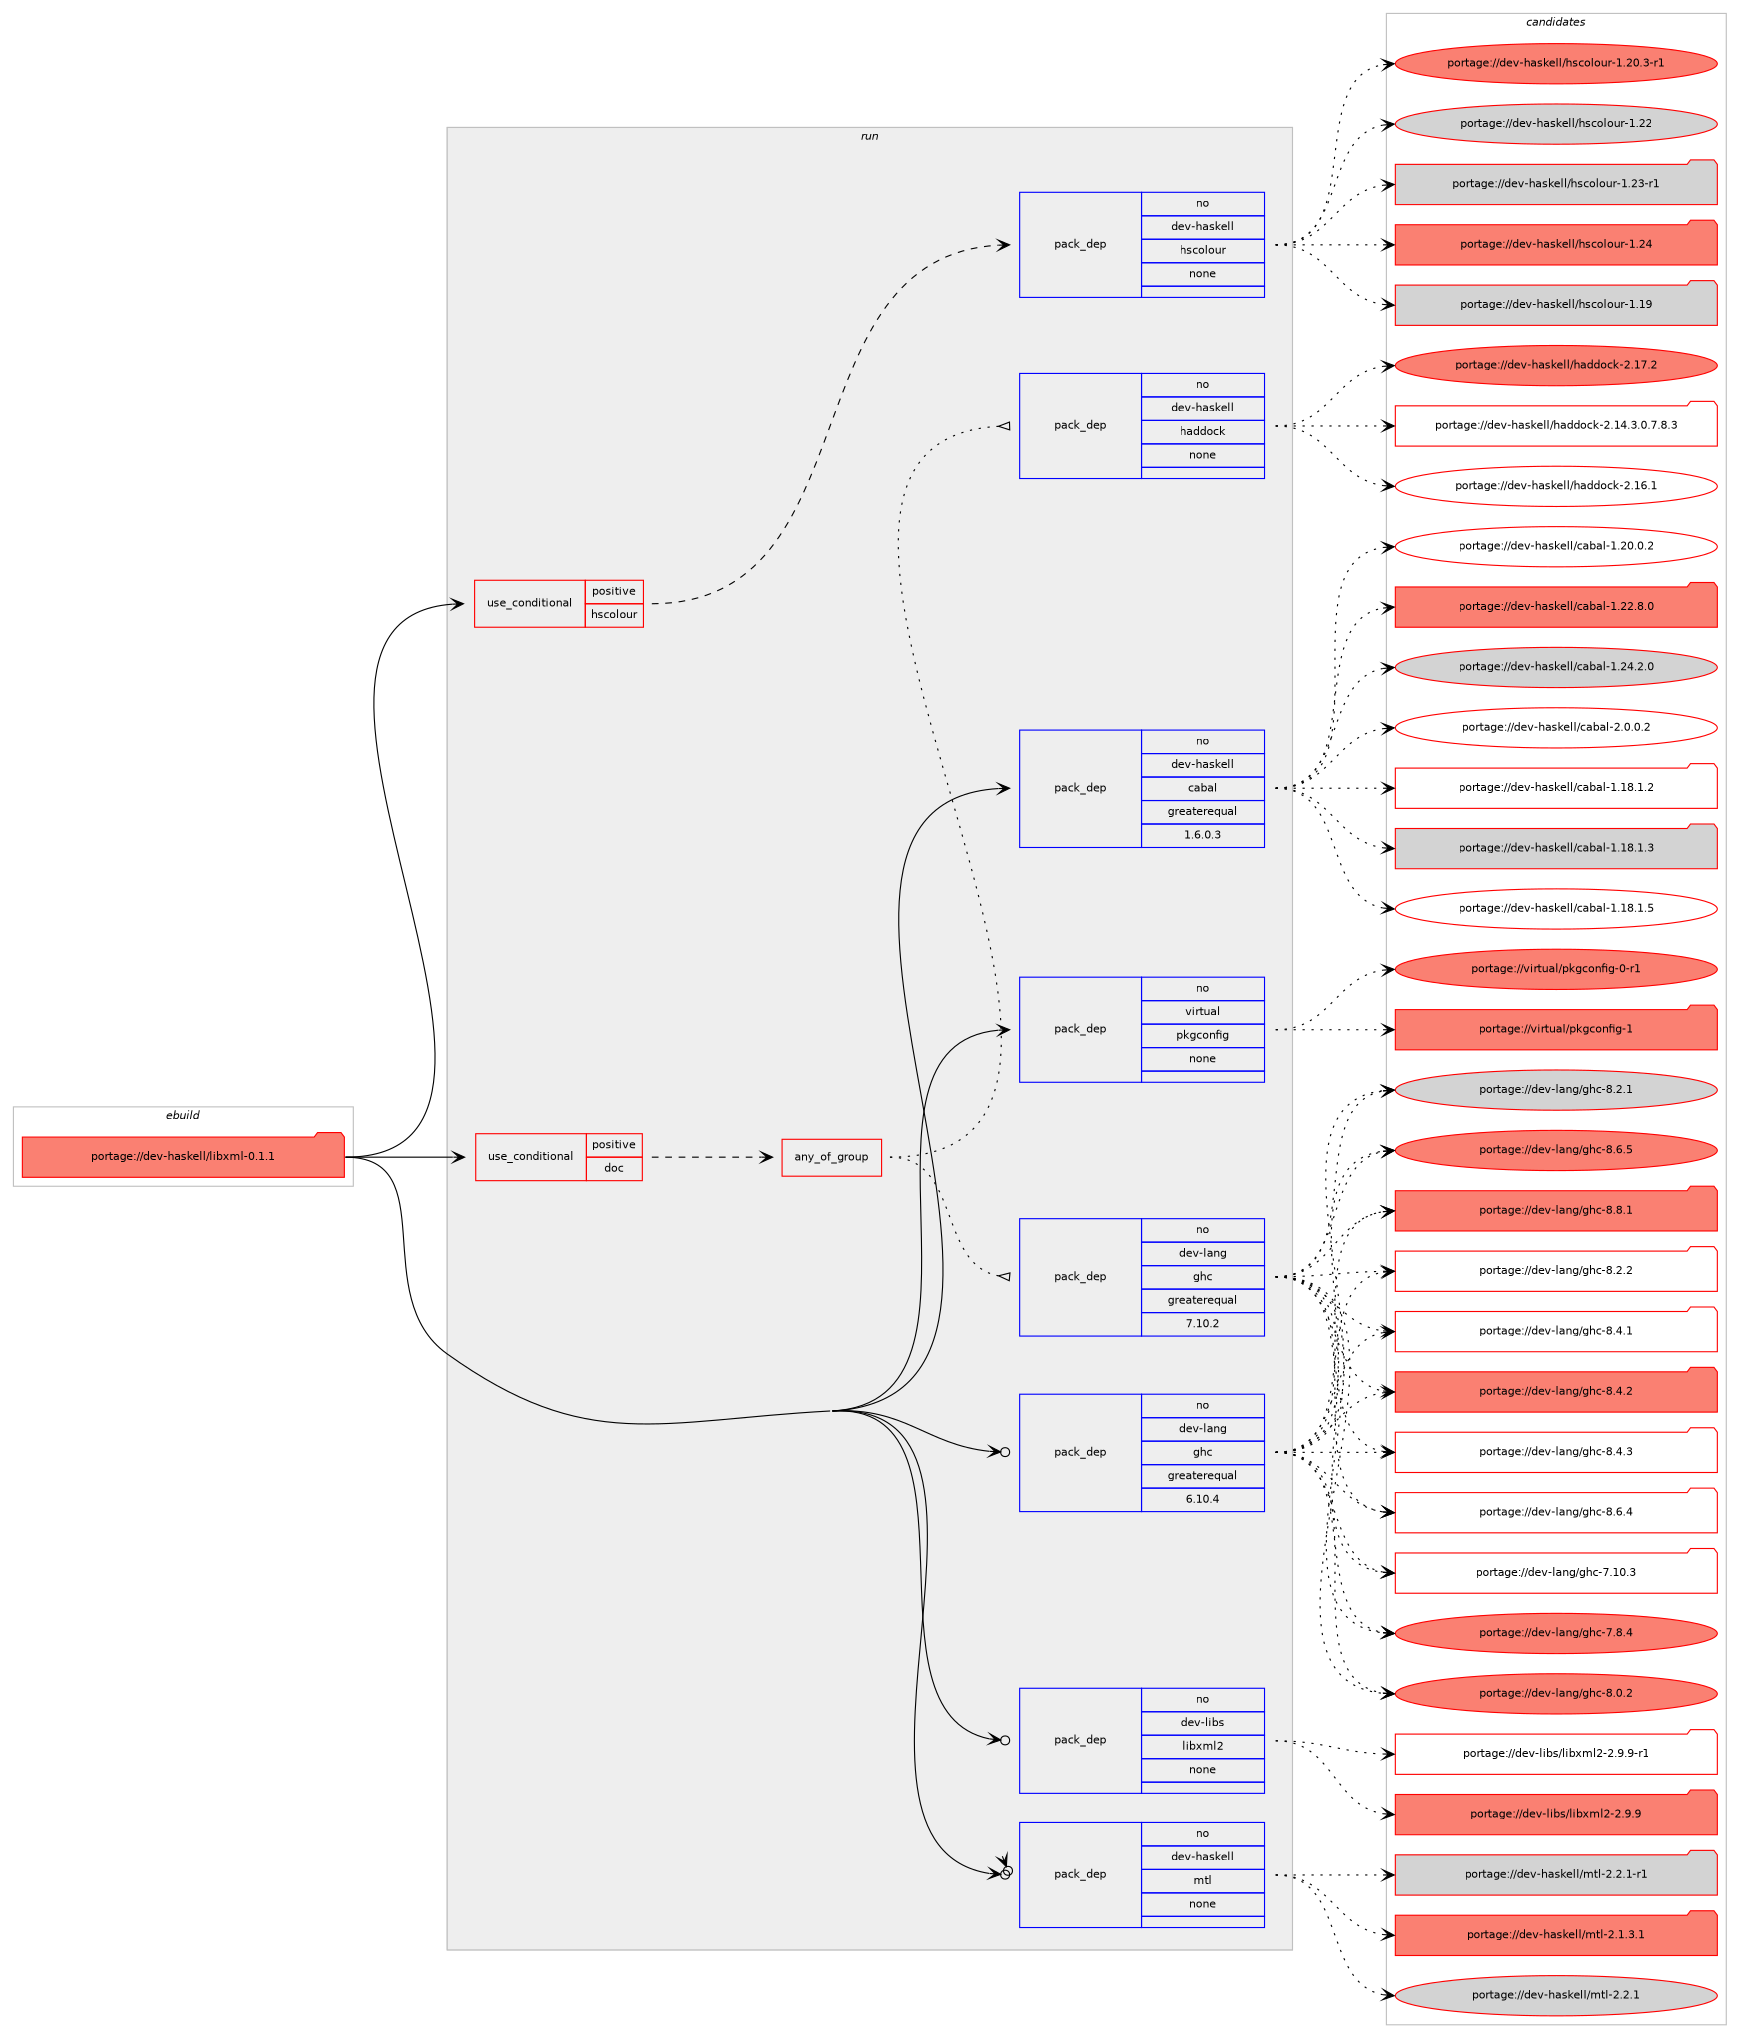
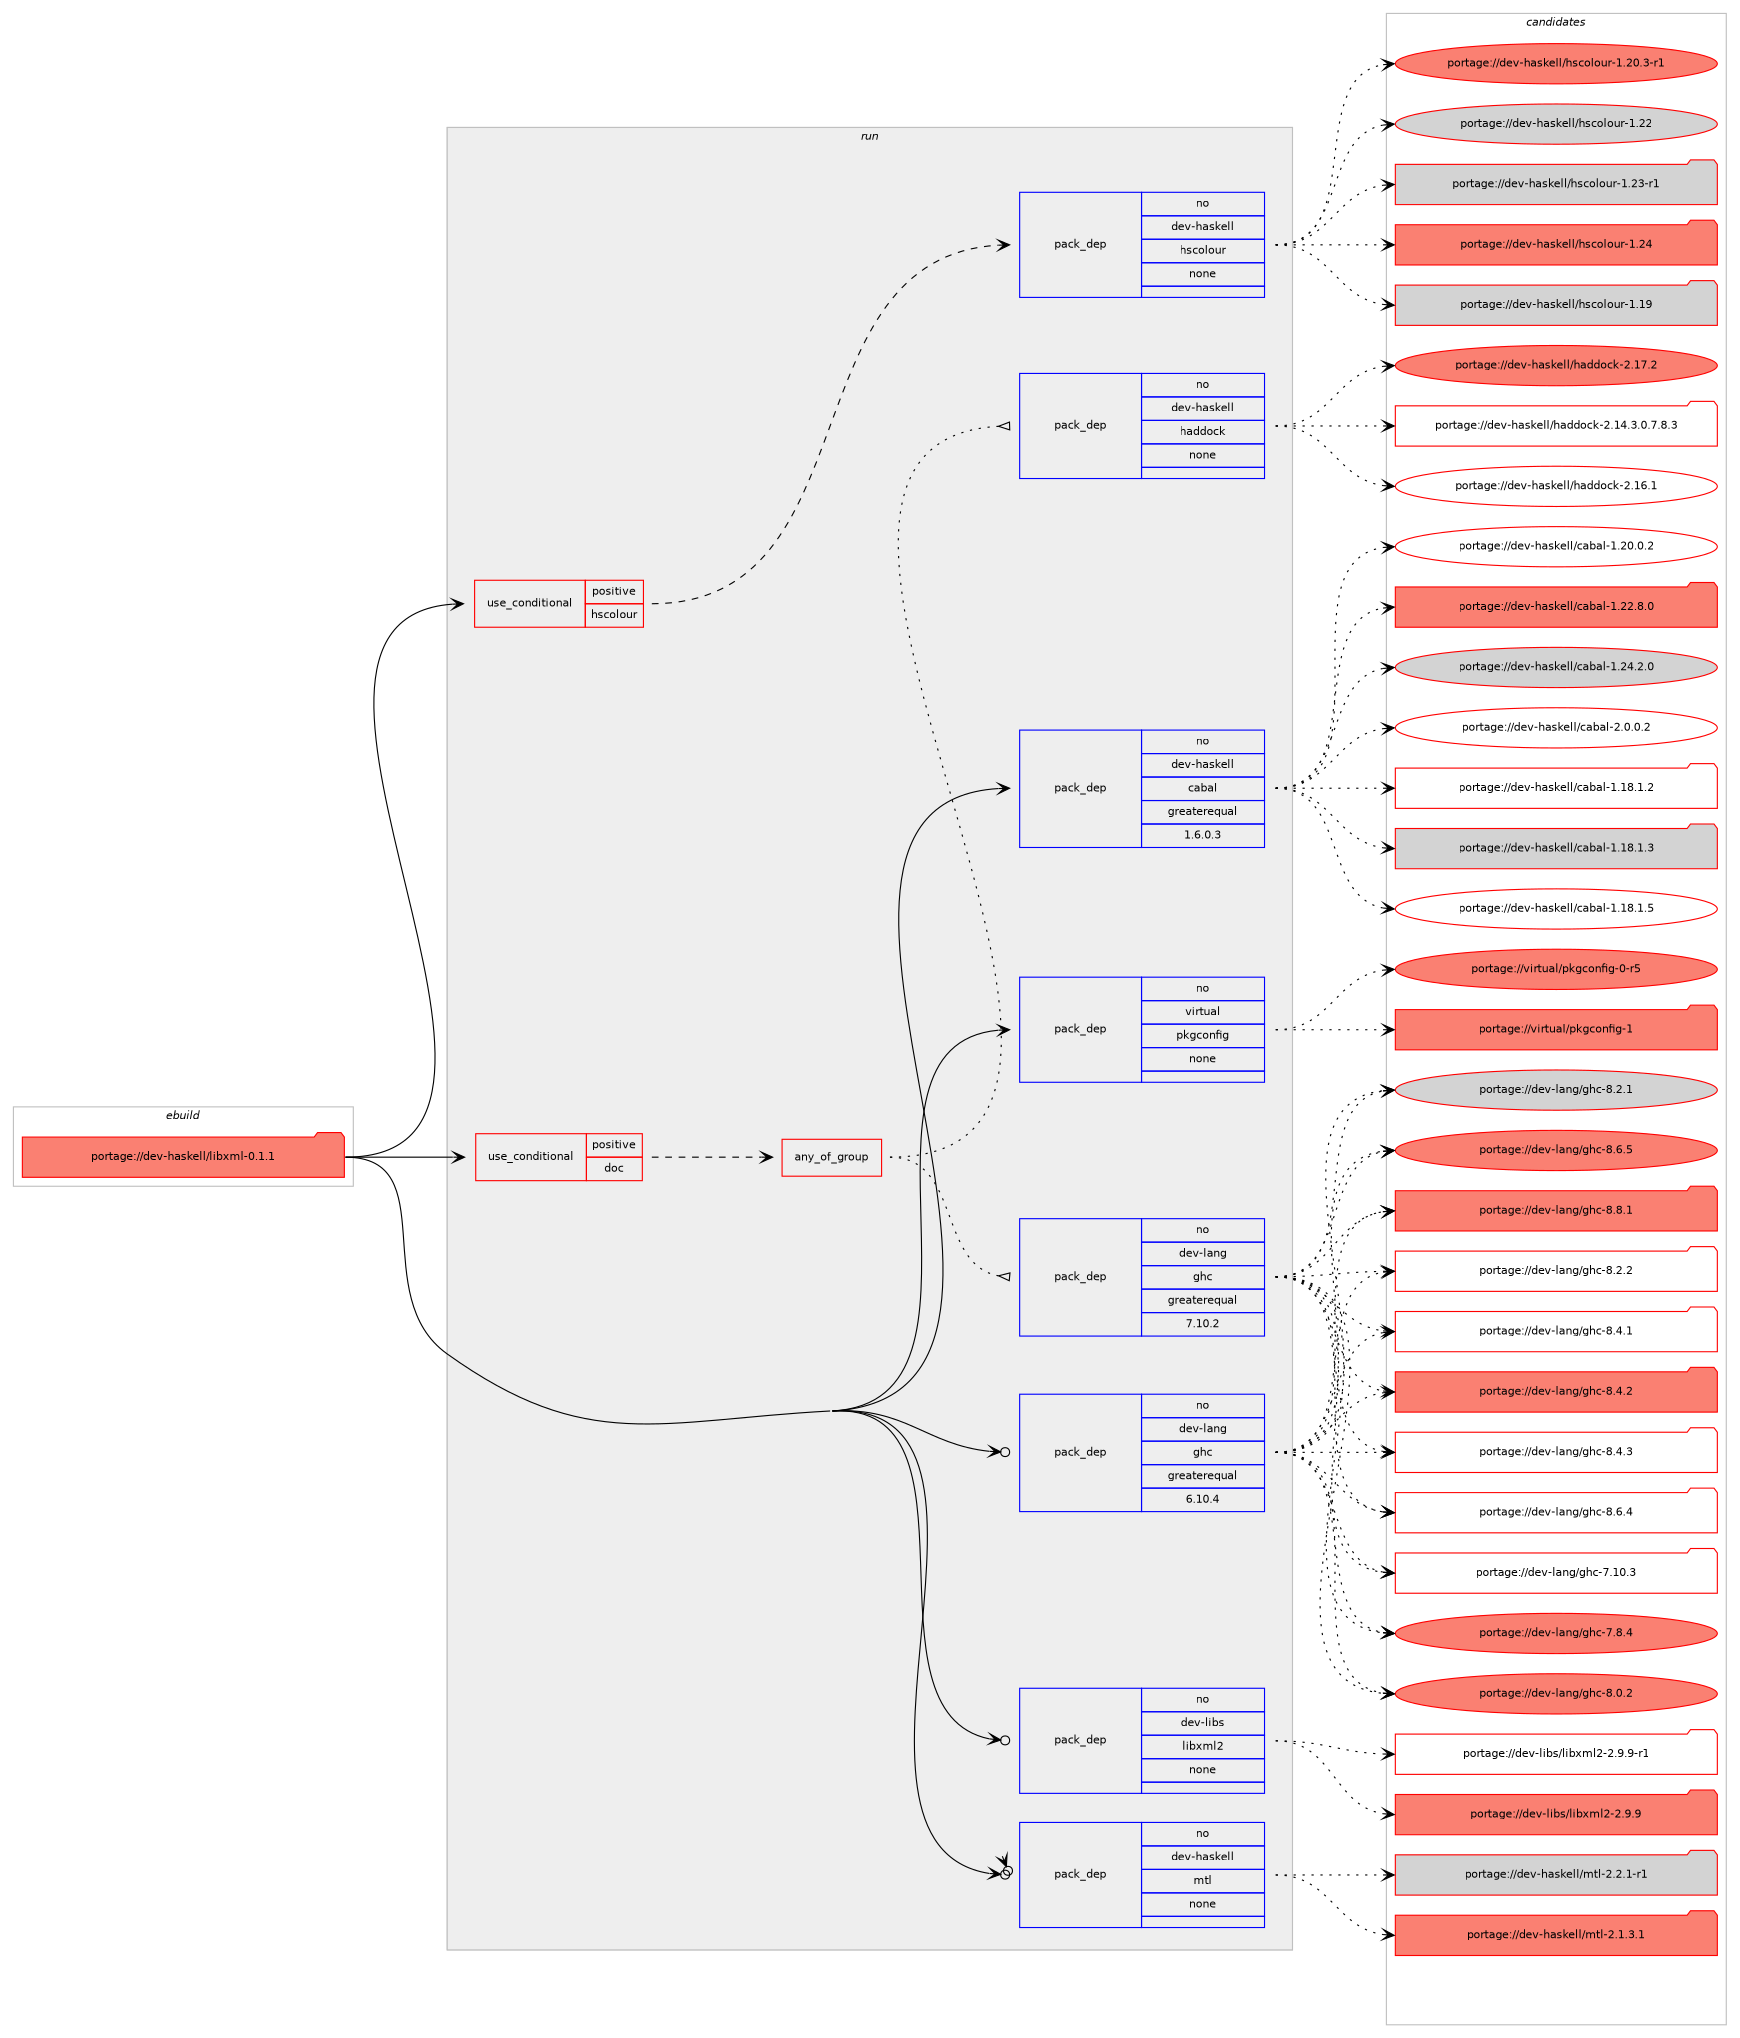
(1556, 969) -> (1556, 969)
(1556, 1996) -> none
